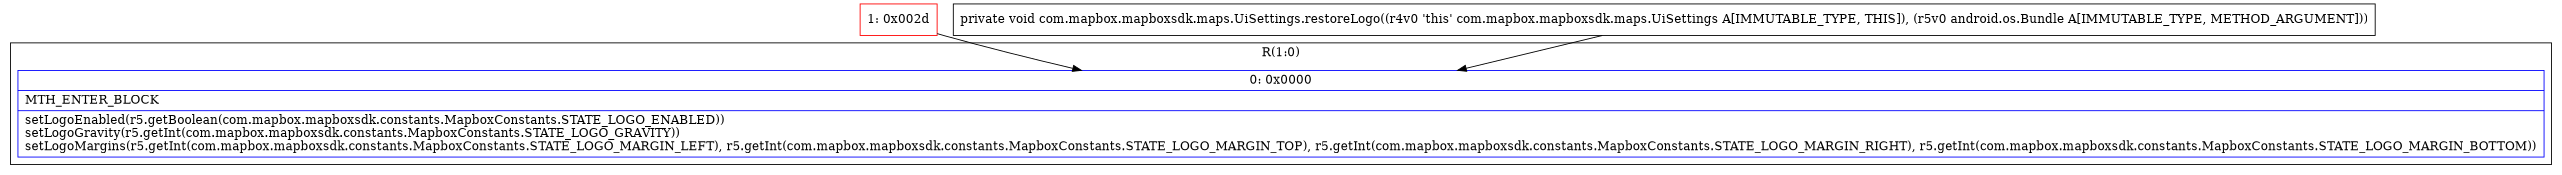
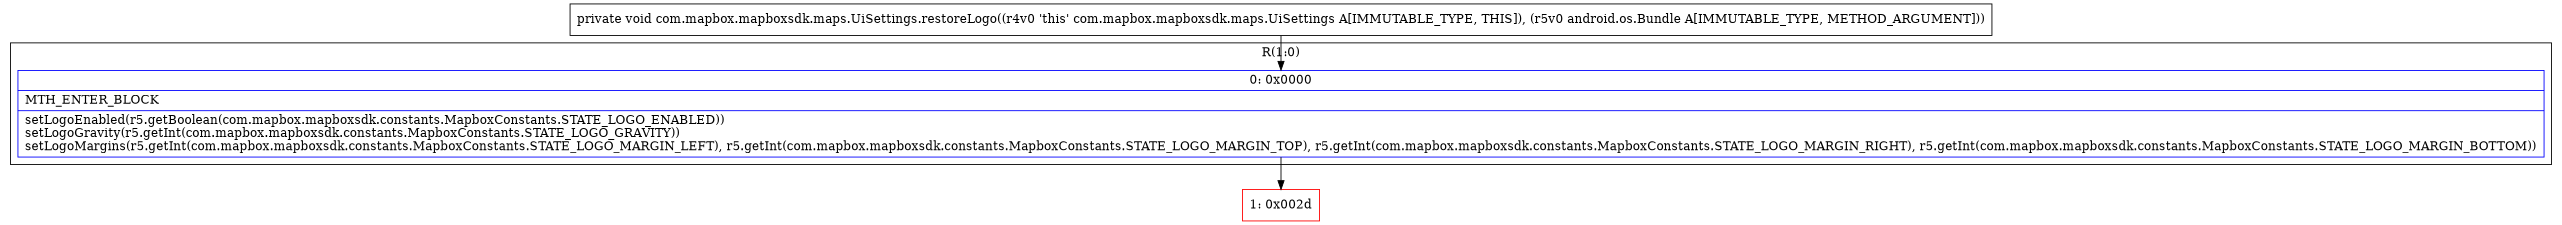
(1005, 52) -> (1281, 170)
